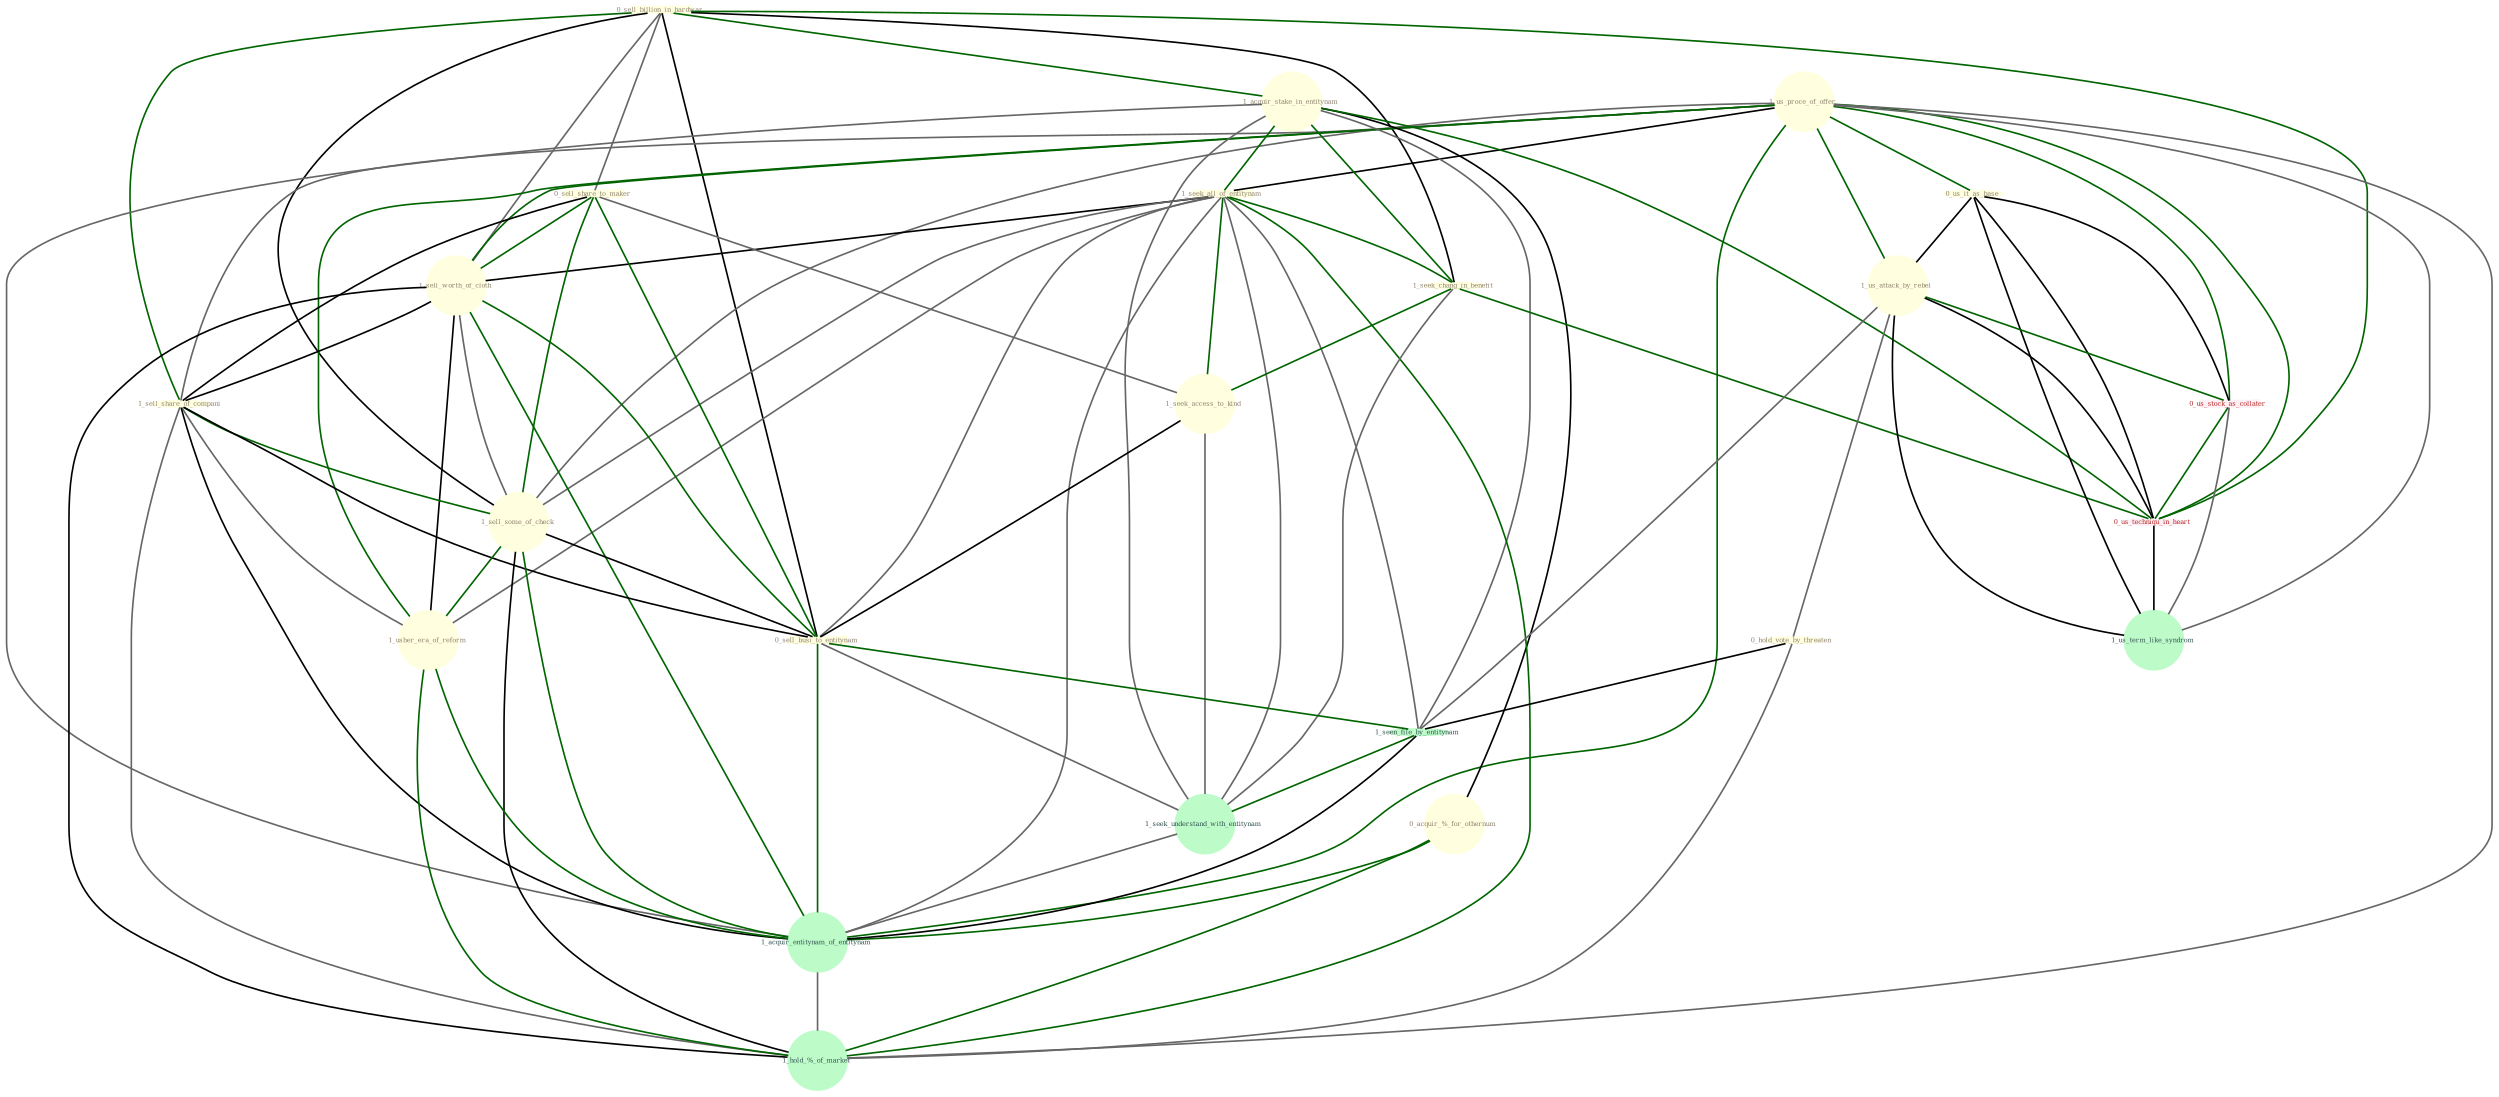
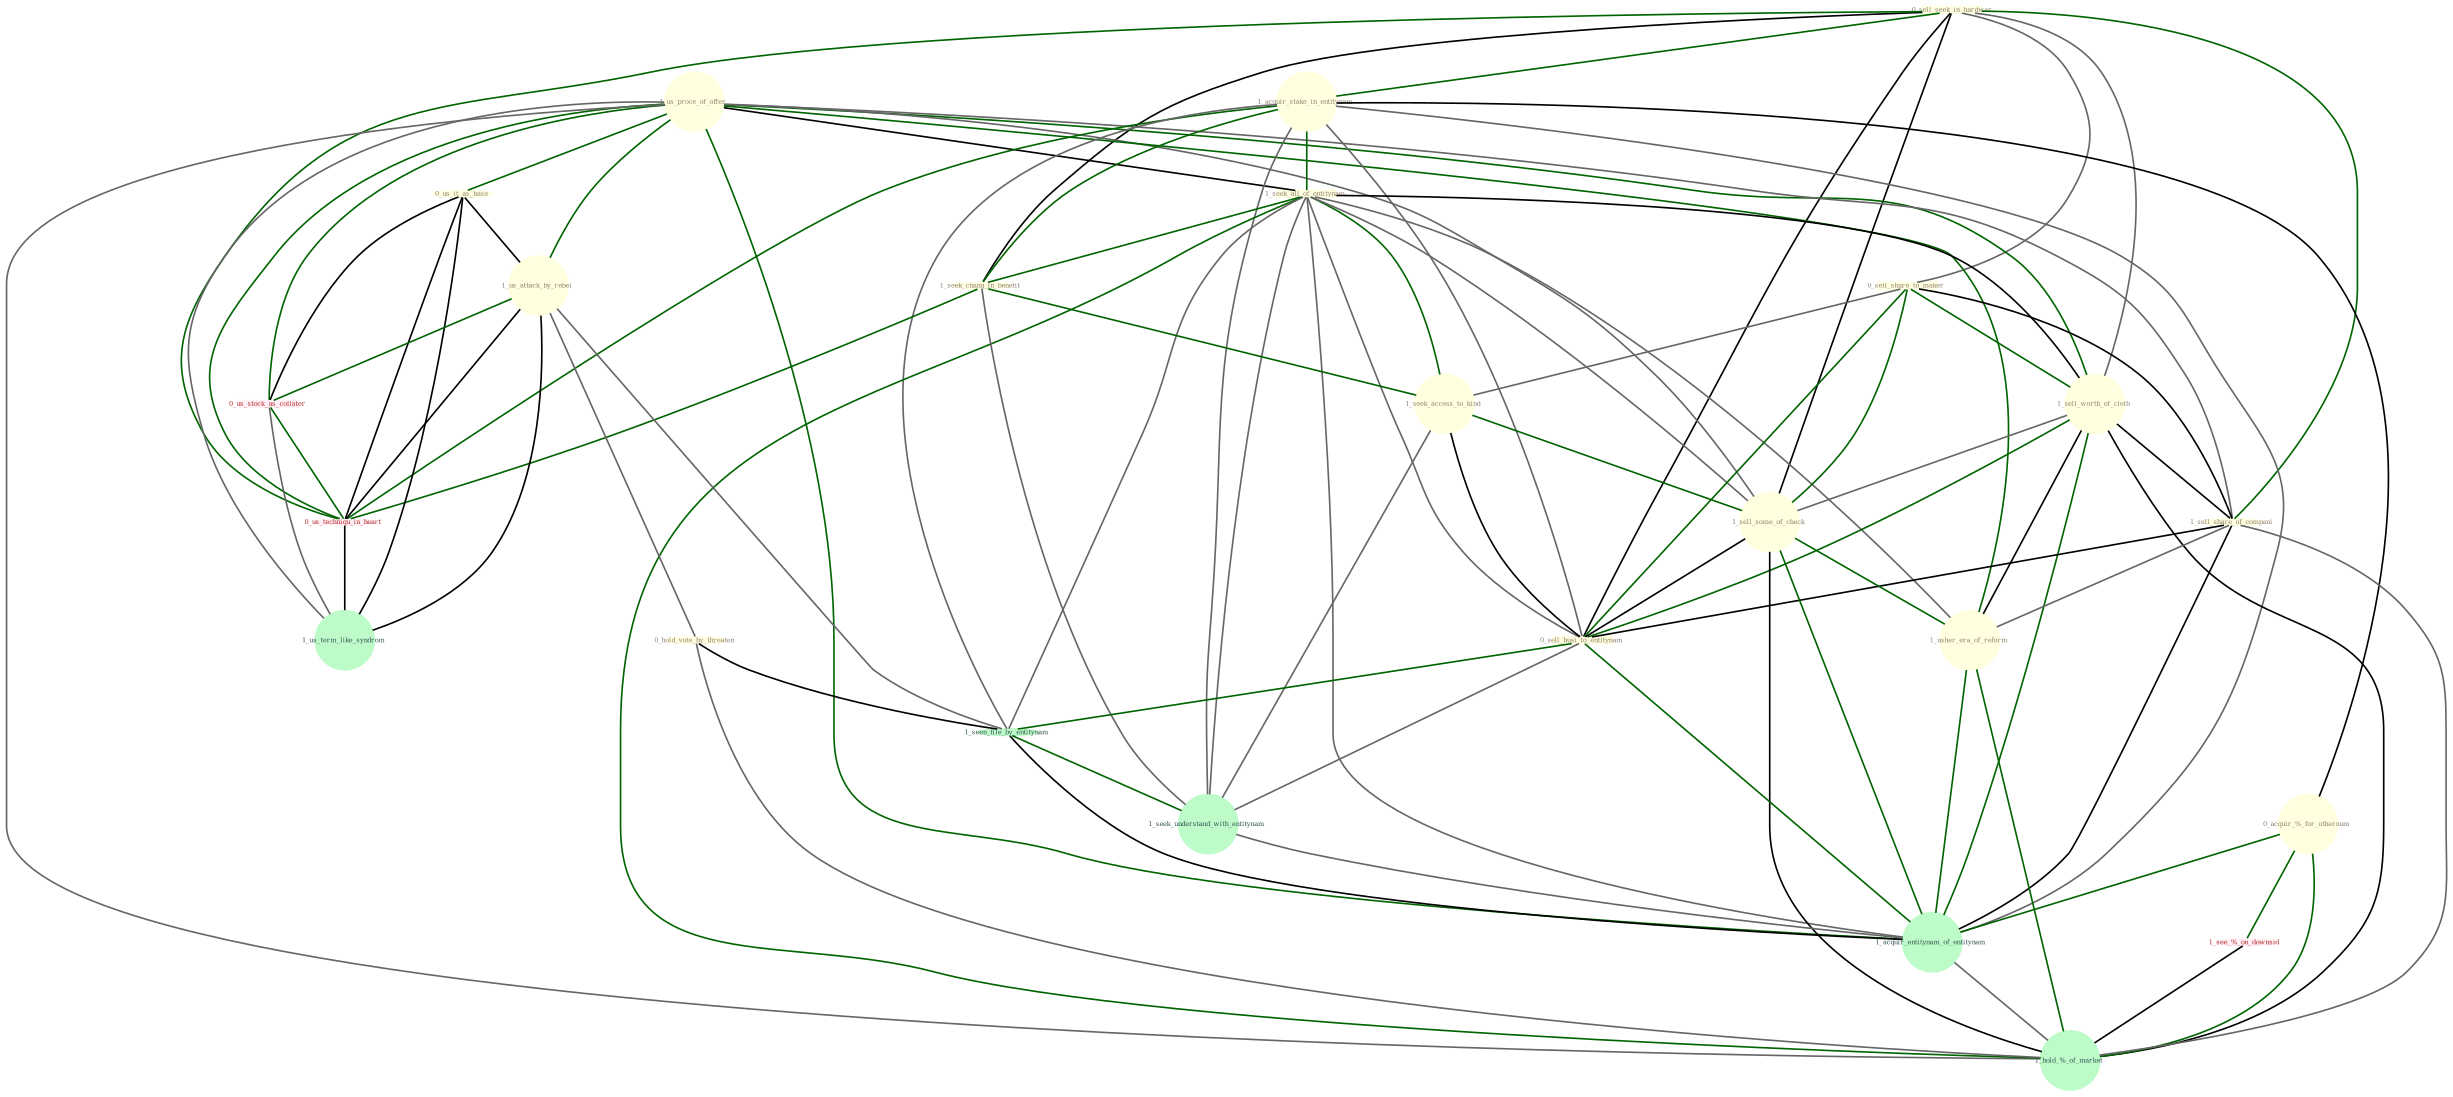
(662, 10) -> (1952, 10)
none -> (1487, 363)
(341, 472) -> (1607, 463)
none -> (2246, 942)
